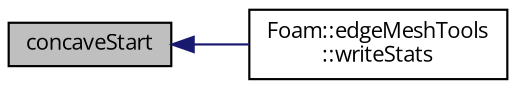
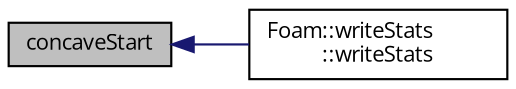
(378, 44) -> (378, 44)
